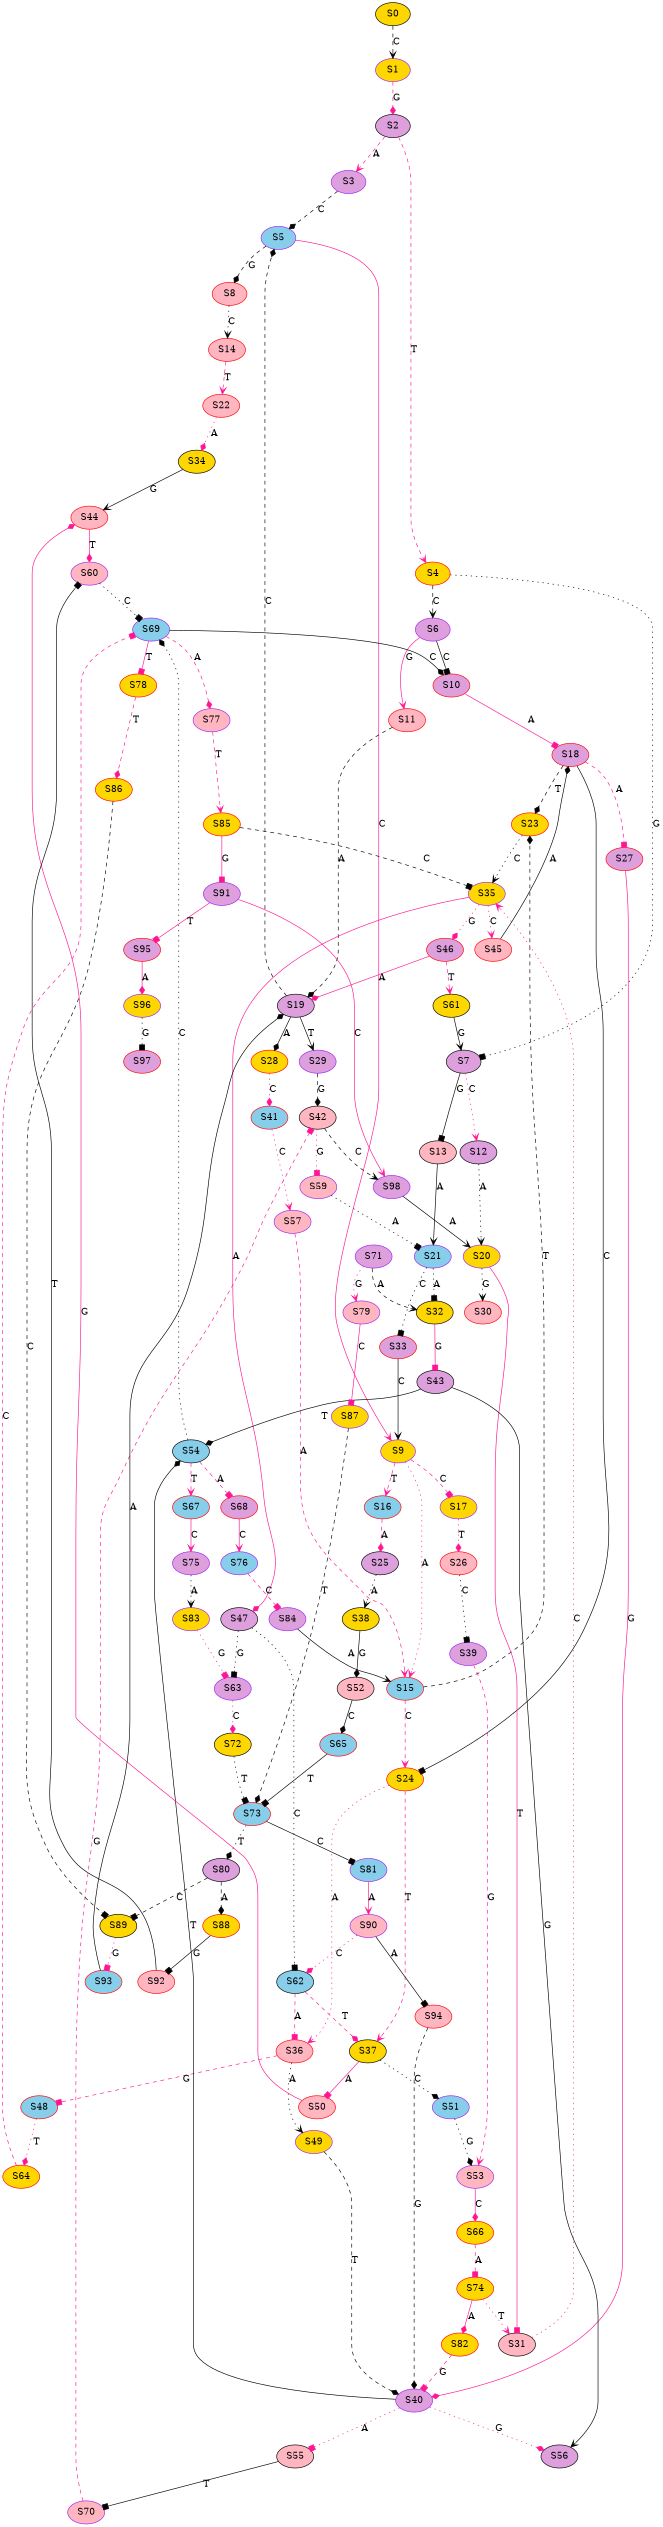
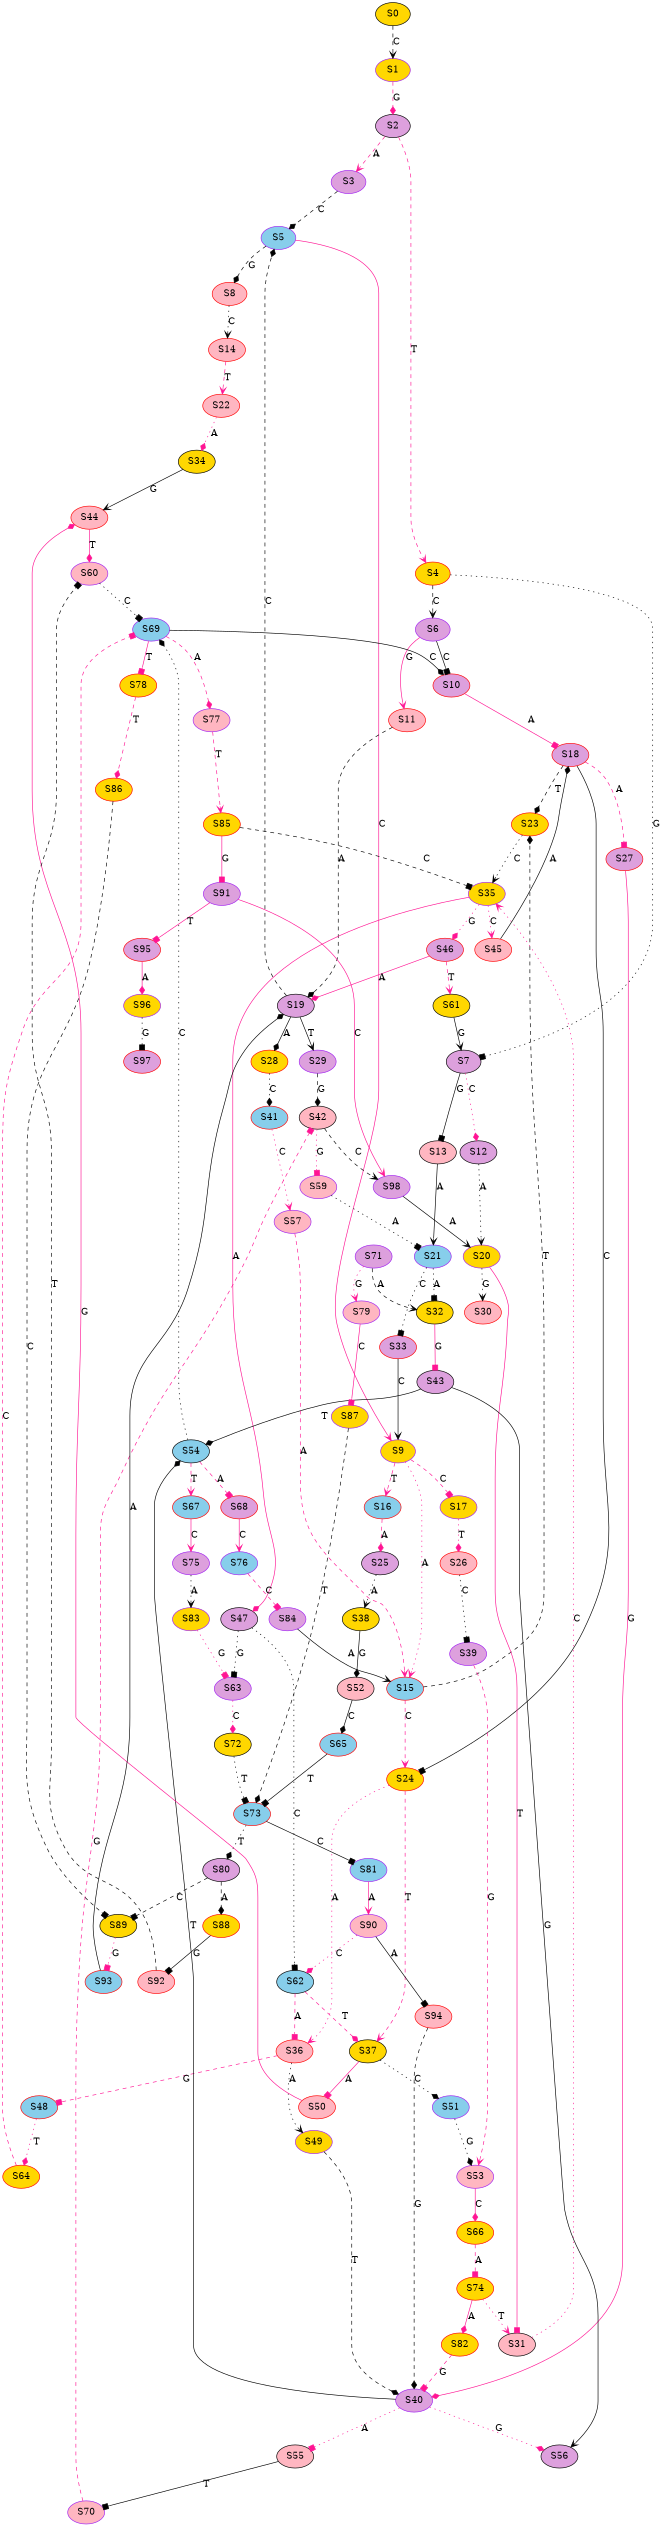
(269, 1086) -> (269, 1086)
(470, 1103) -> (470, 1103)
(51, 1296) -> (51, 1296)
